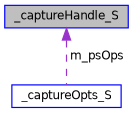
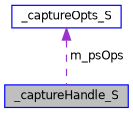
(66, 63) -> (66, 63)
